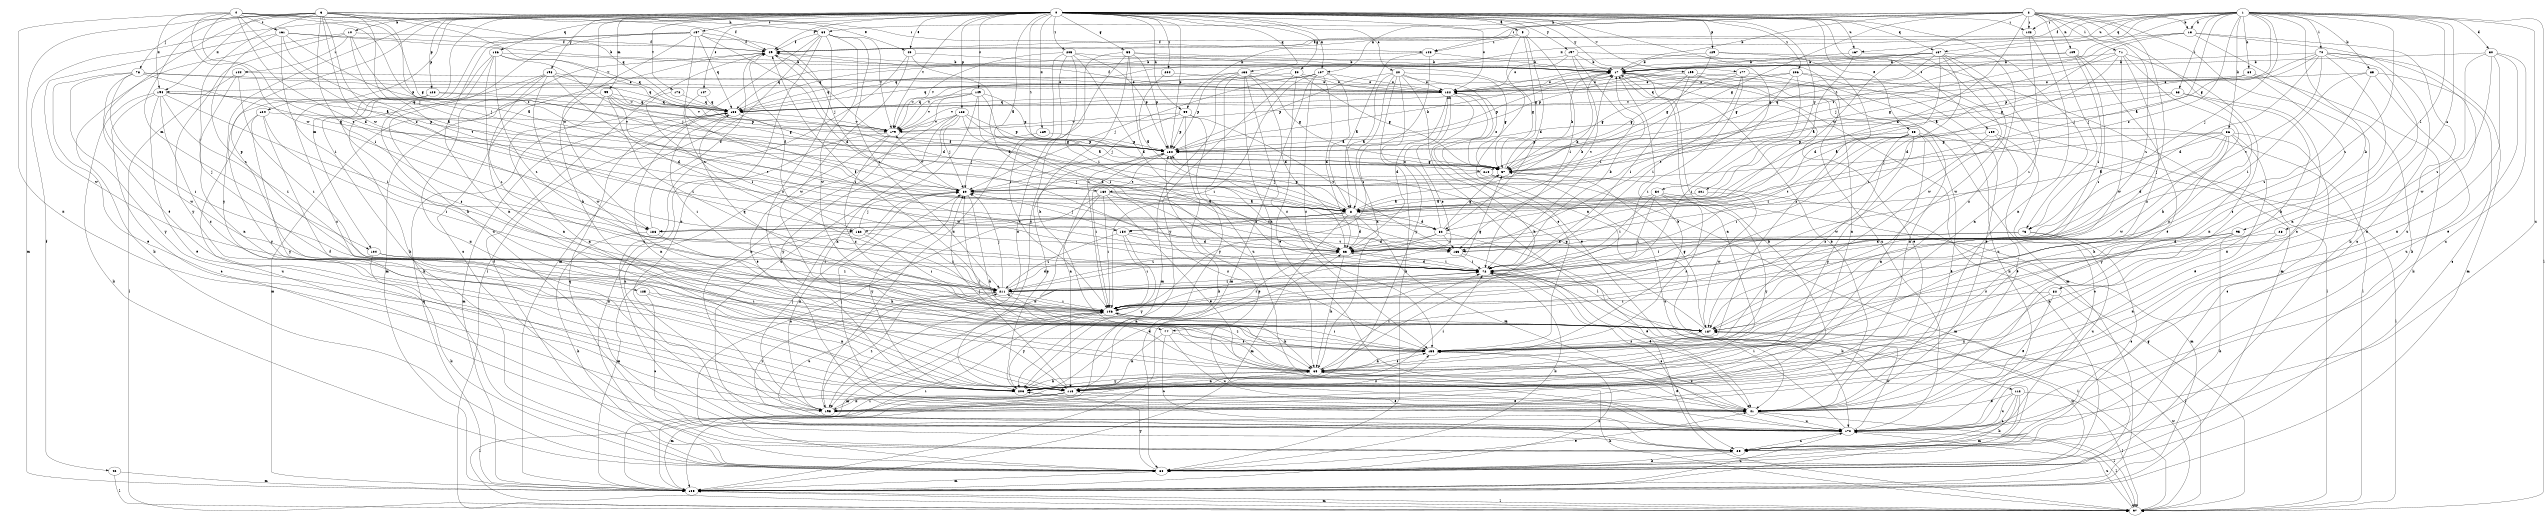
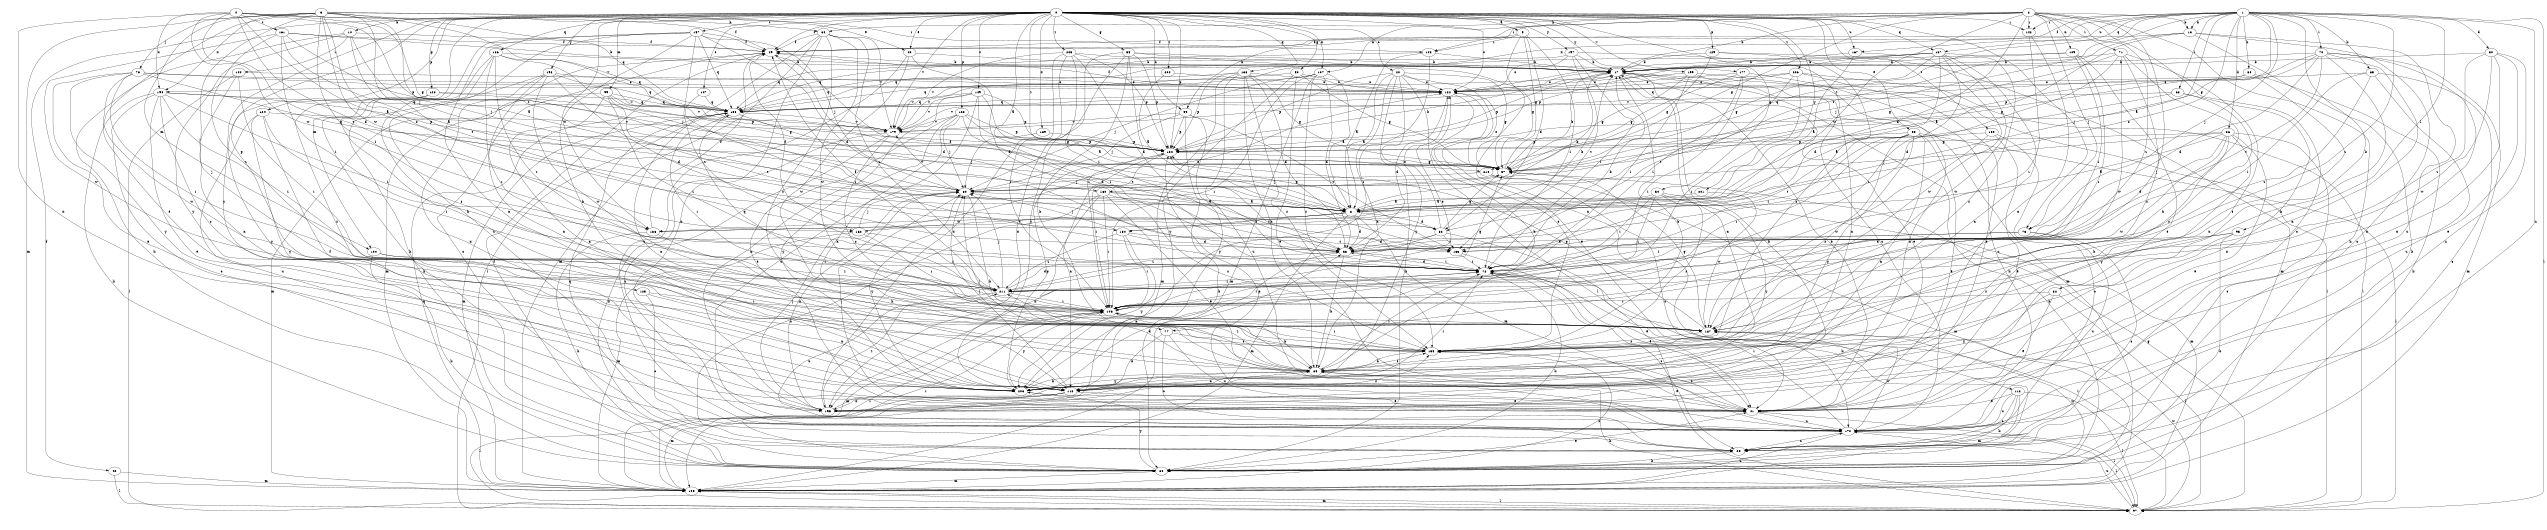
(1383, 82) -> (1153, 166)
(678, 92) -> none
(2281, 232) -> none
(1259, 421) -> none
